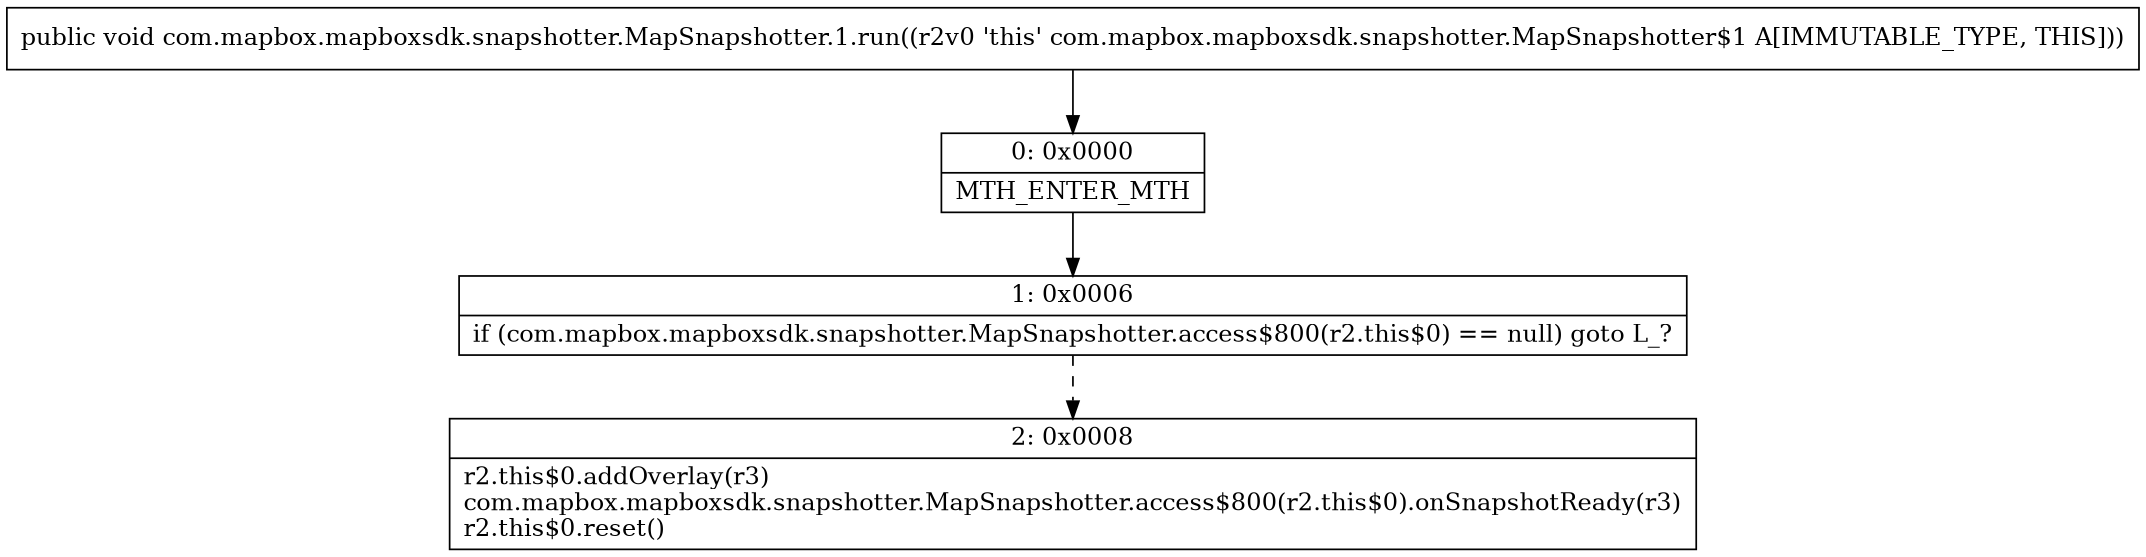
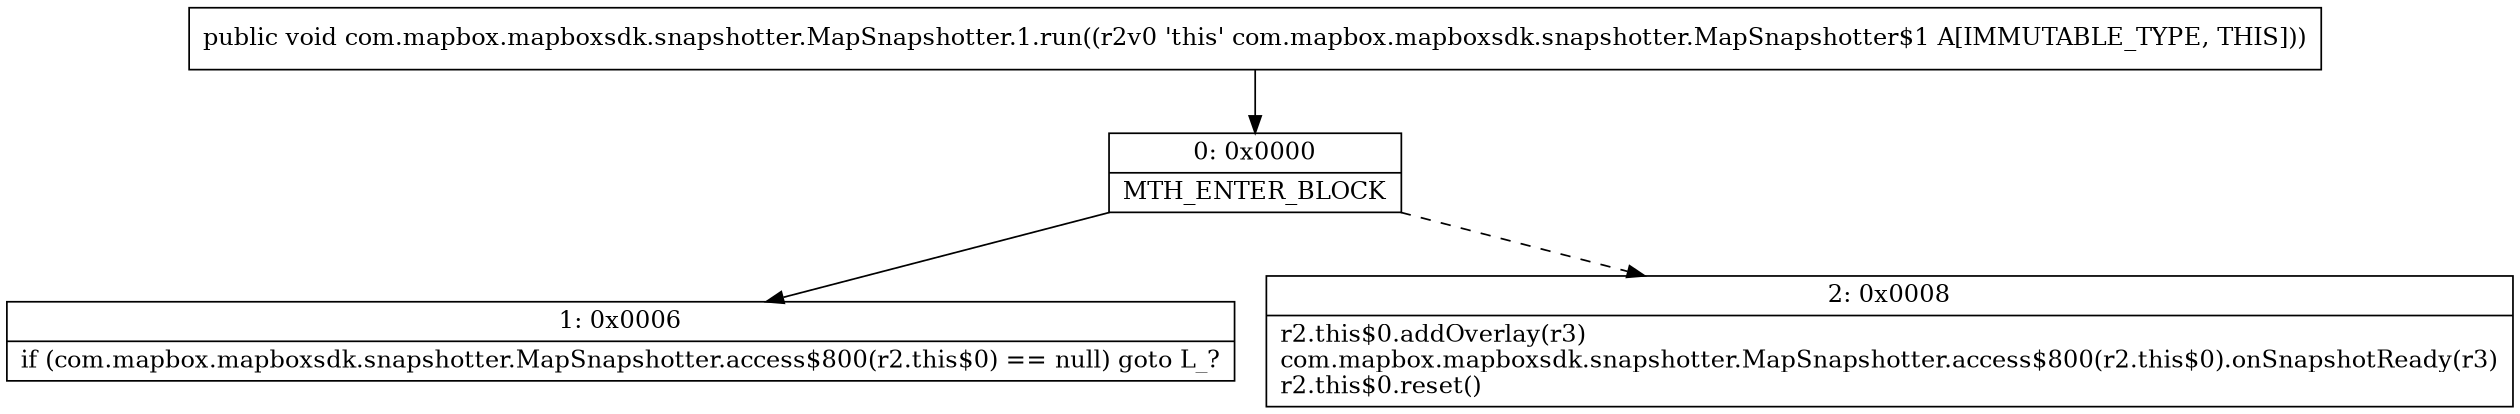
(1073, 192) -> (1255, 192)
(1073, 378) -> (1514, 242)
